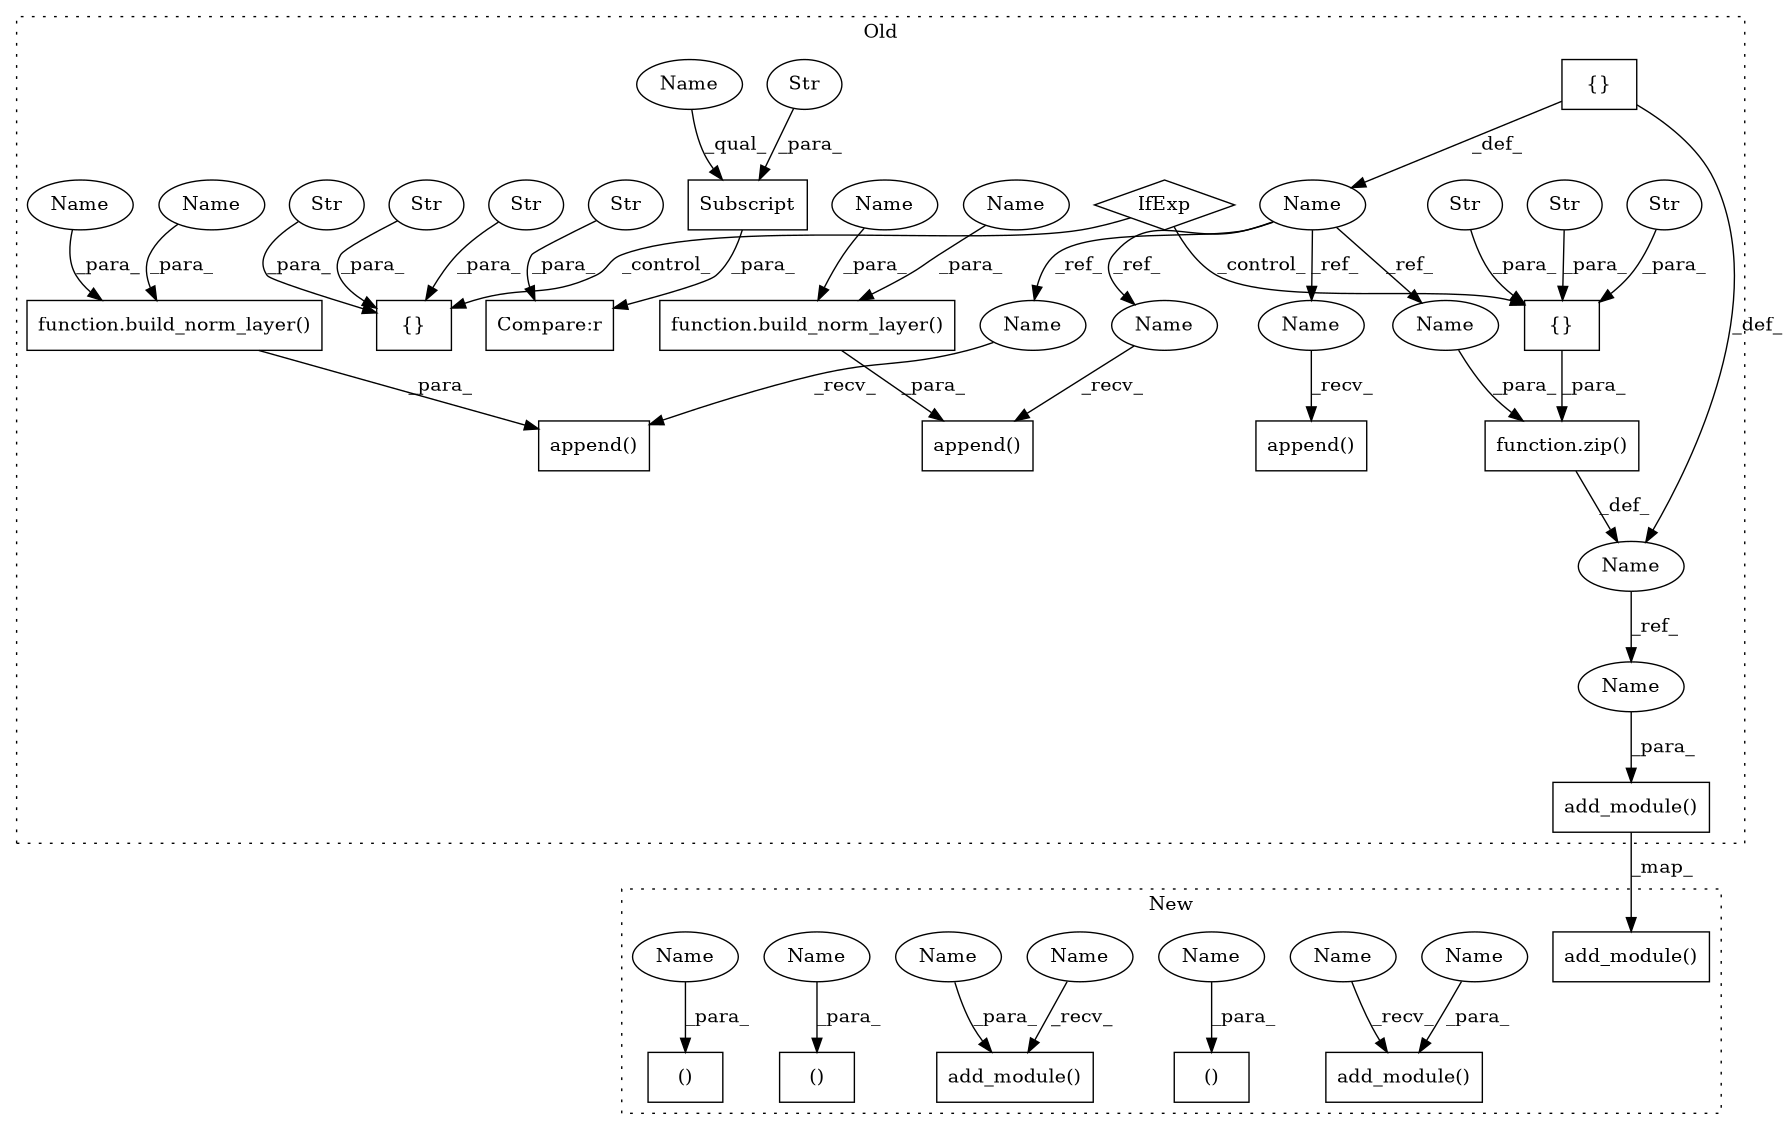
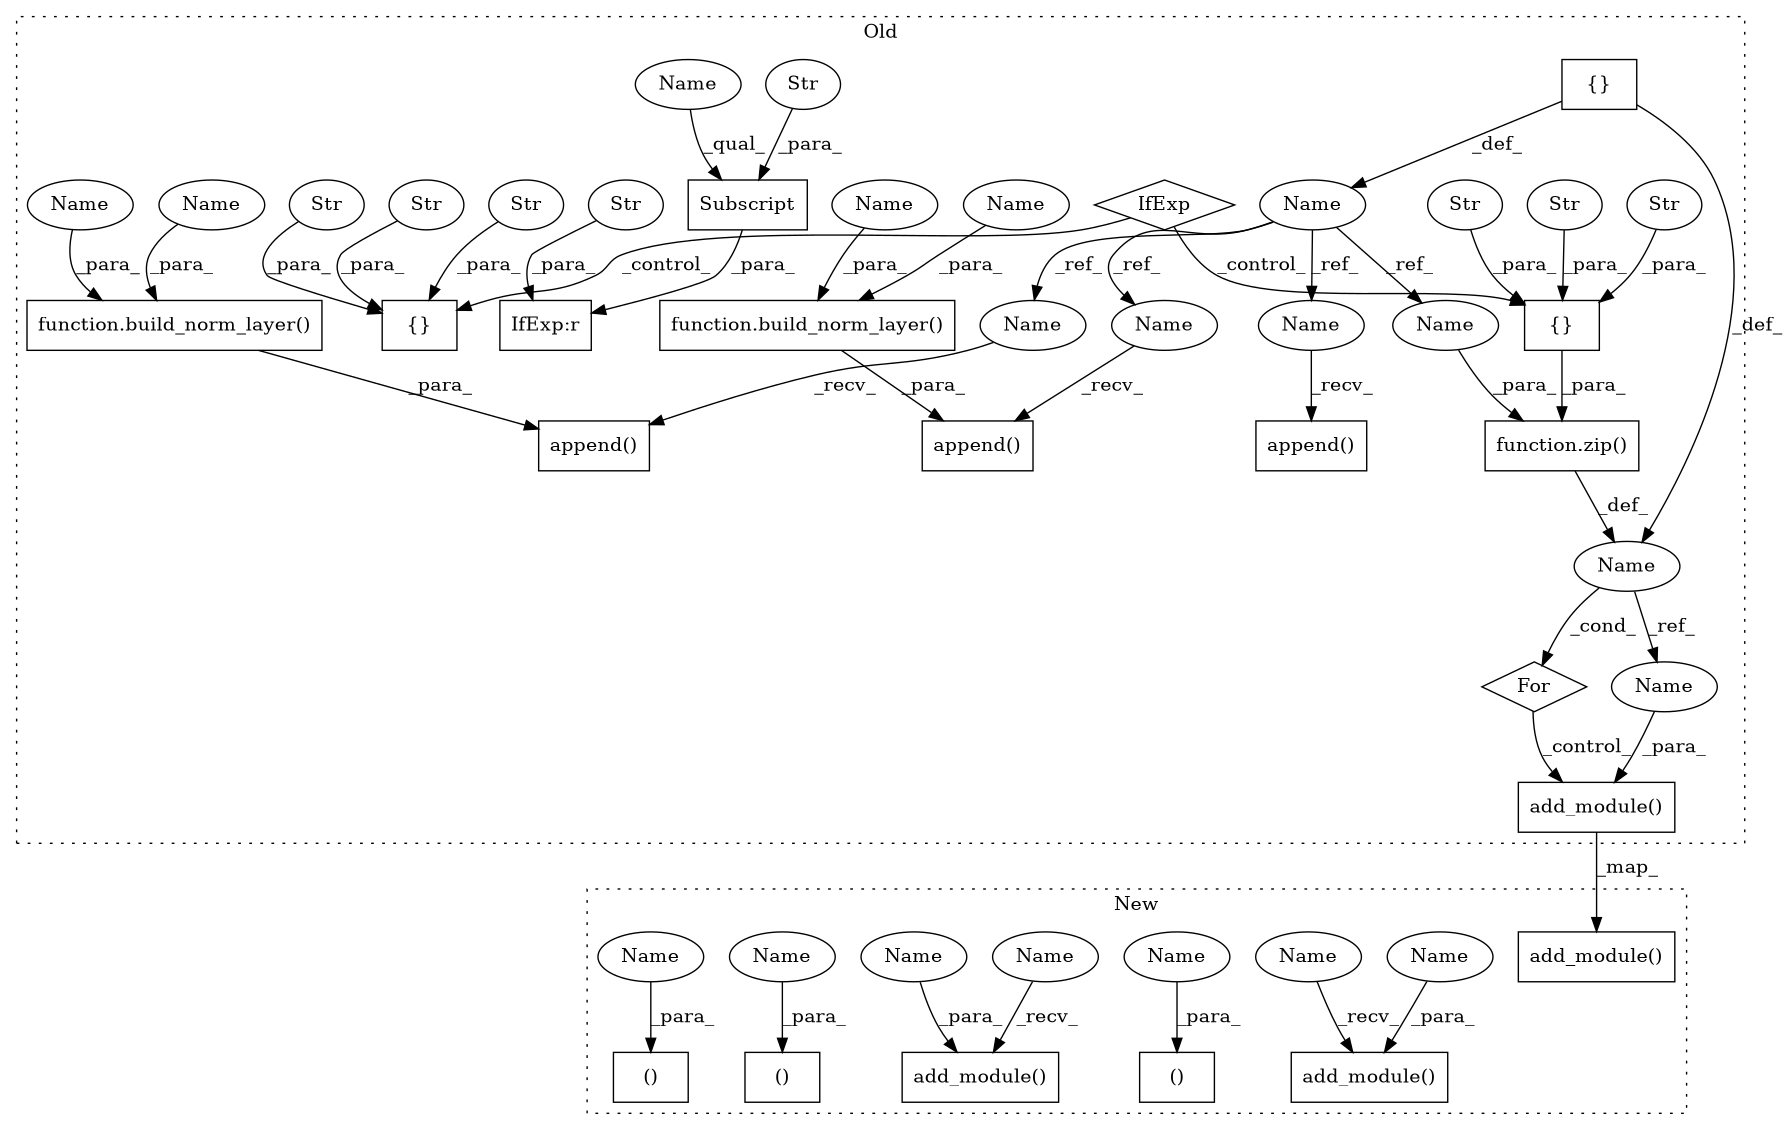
(550, 325) -> (546, 325)
none -> (1534, 687)
